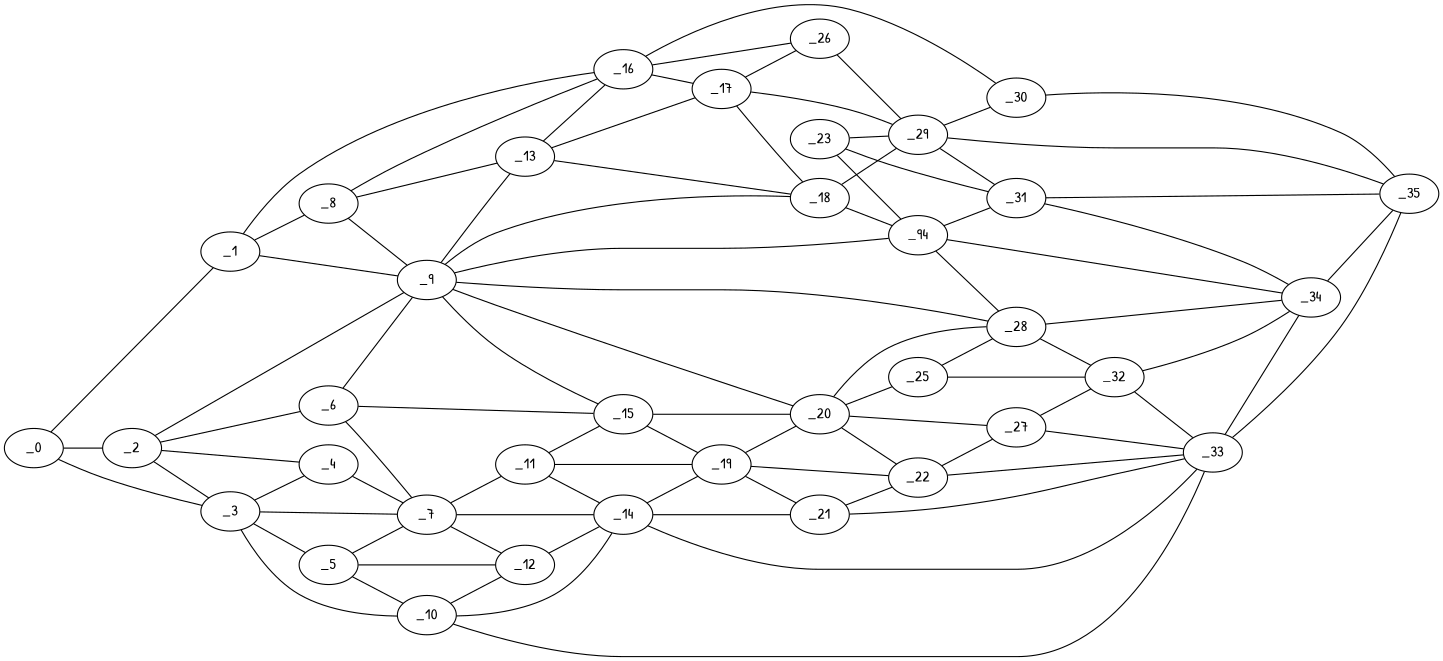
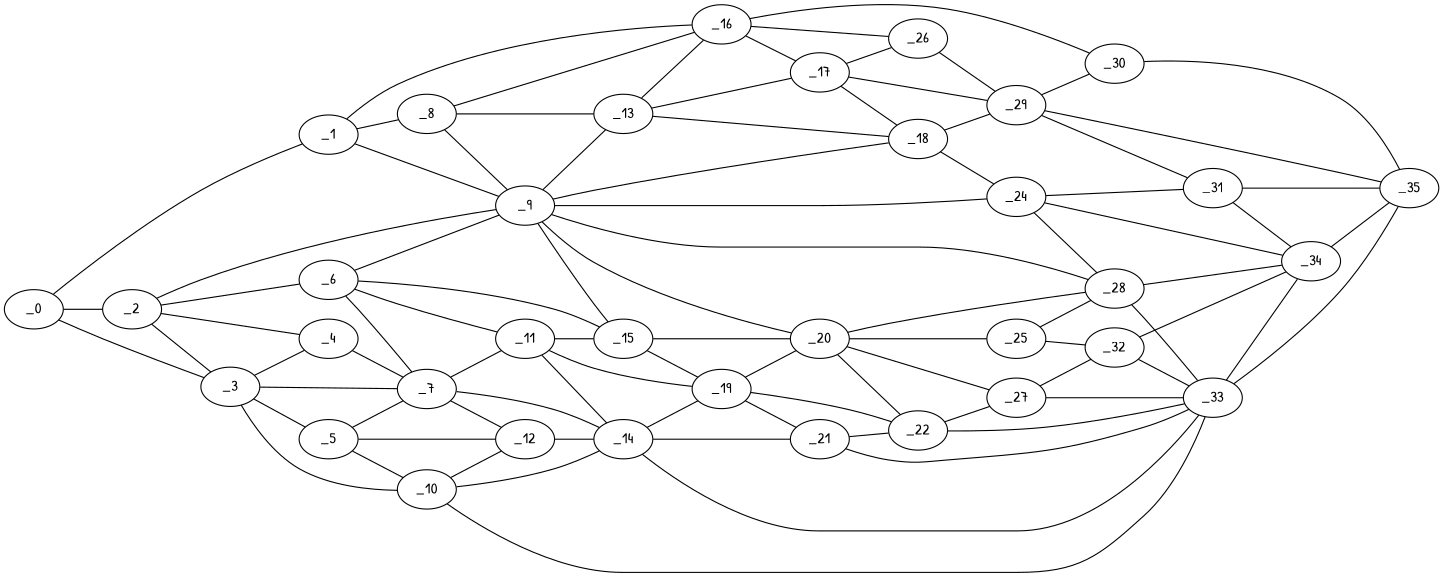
(820, 139) -> none
(918, 235) -> (1016, 197)
none -> (425, 312)
(1066, 352) -> (1165, 342)
